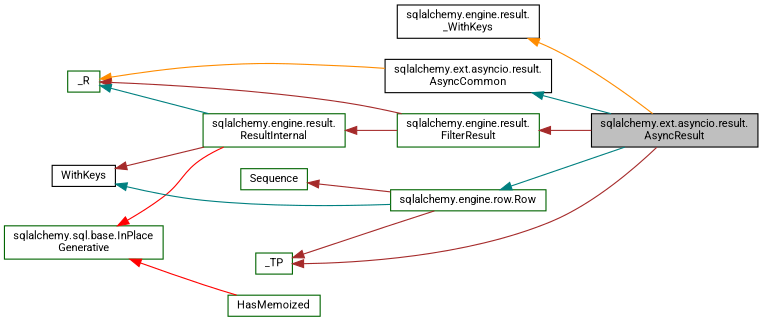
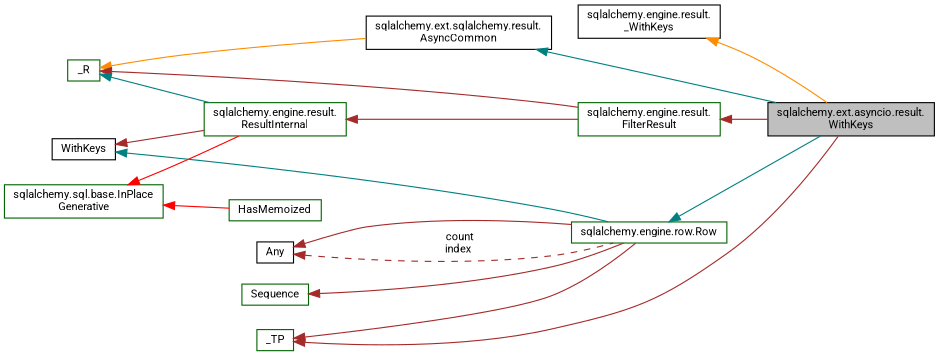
(468, 76) -> (459, 33)
(675, 130) -> (851, 119)
none -> (275, 252)
